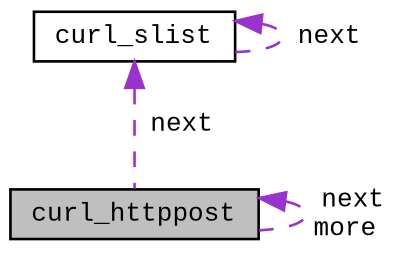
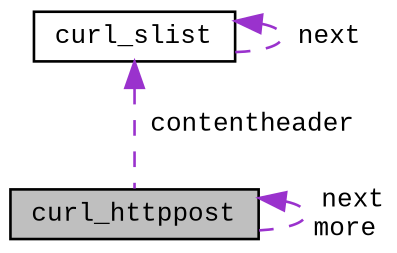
(175, 124) -> (246, 124)
